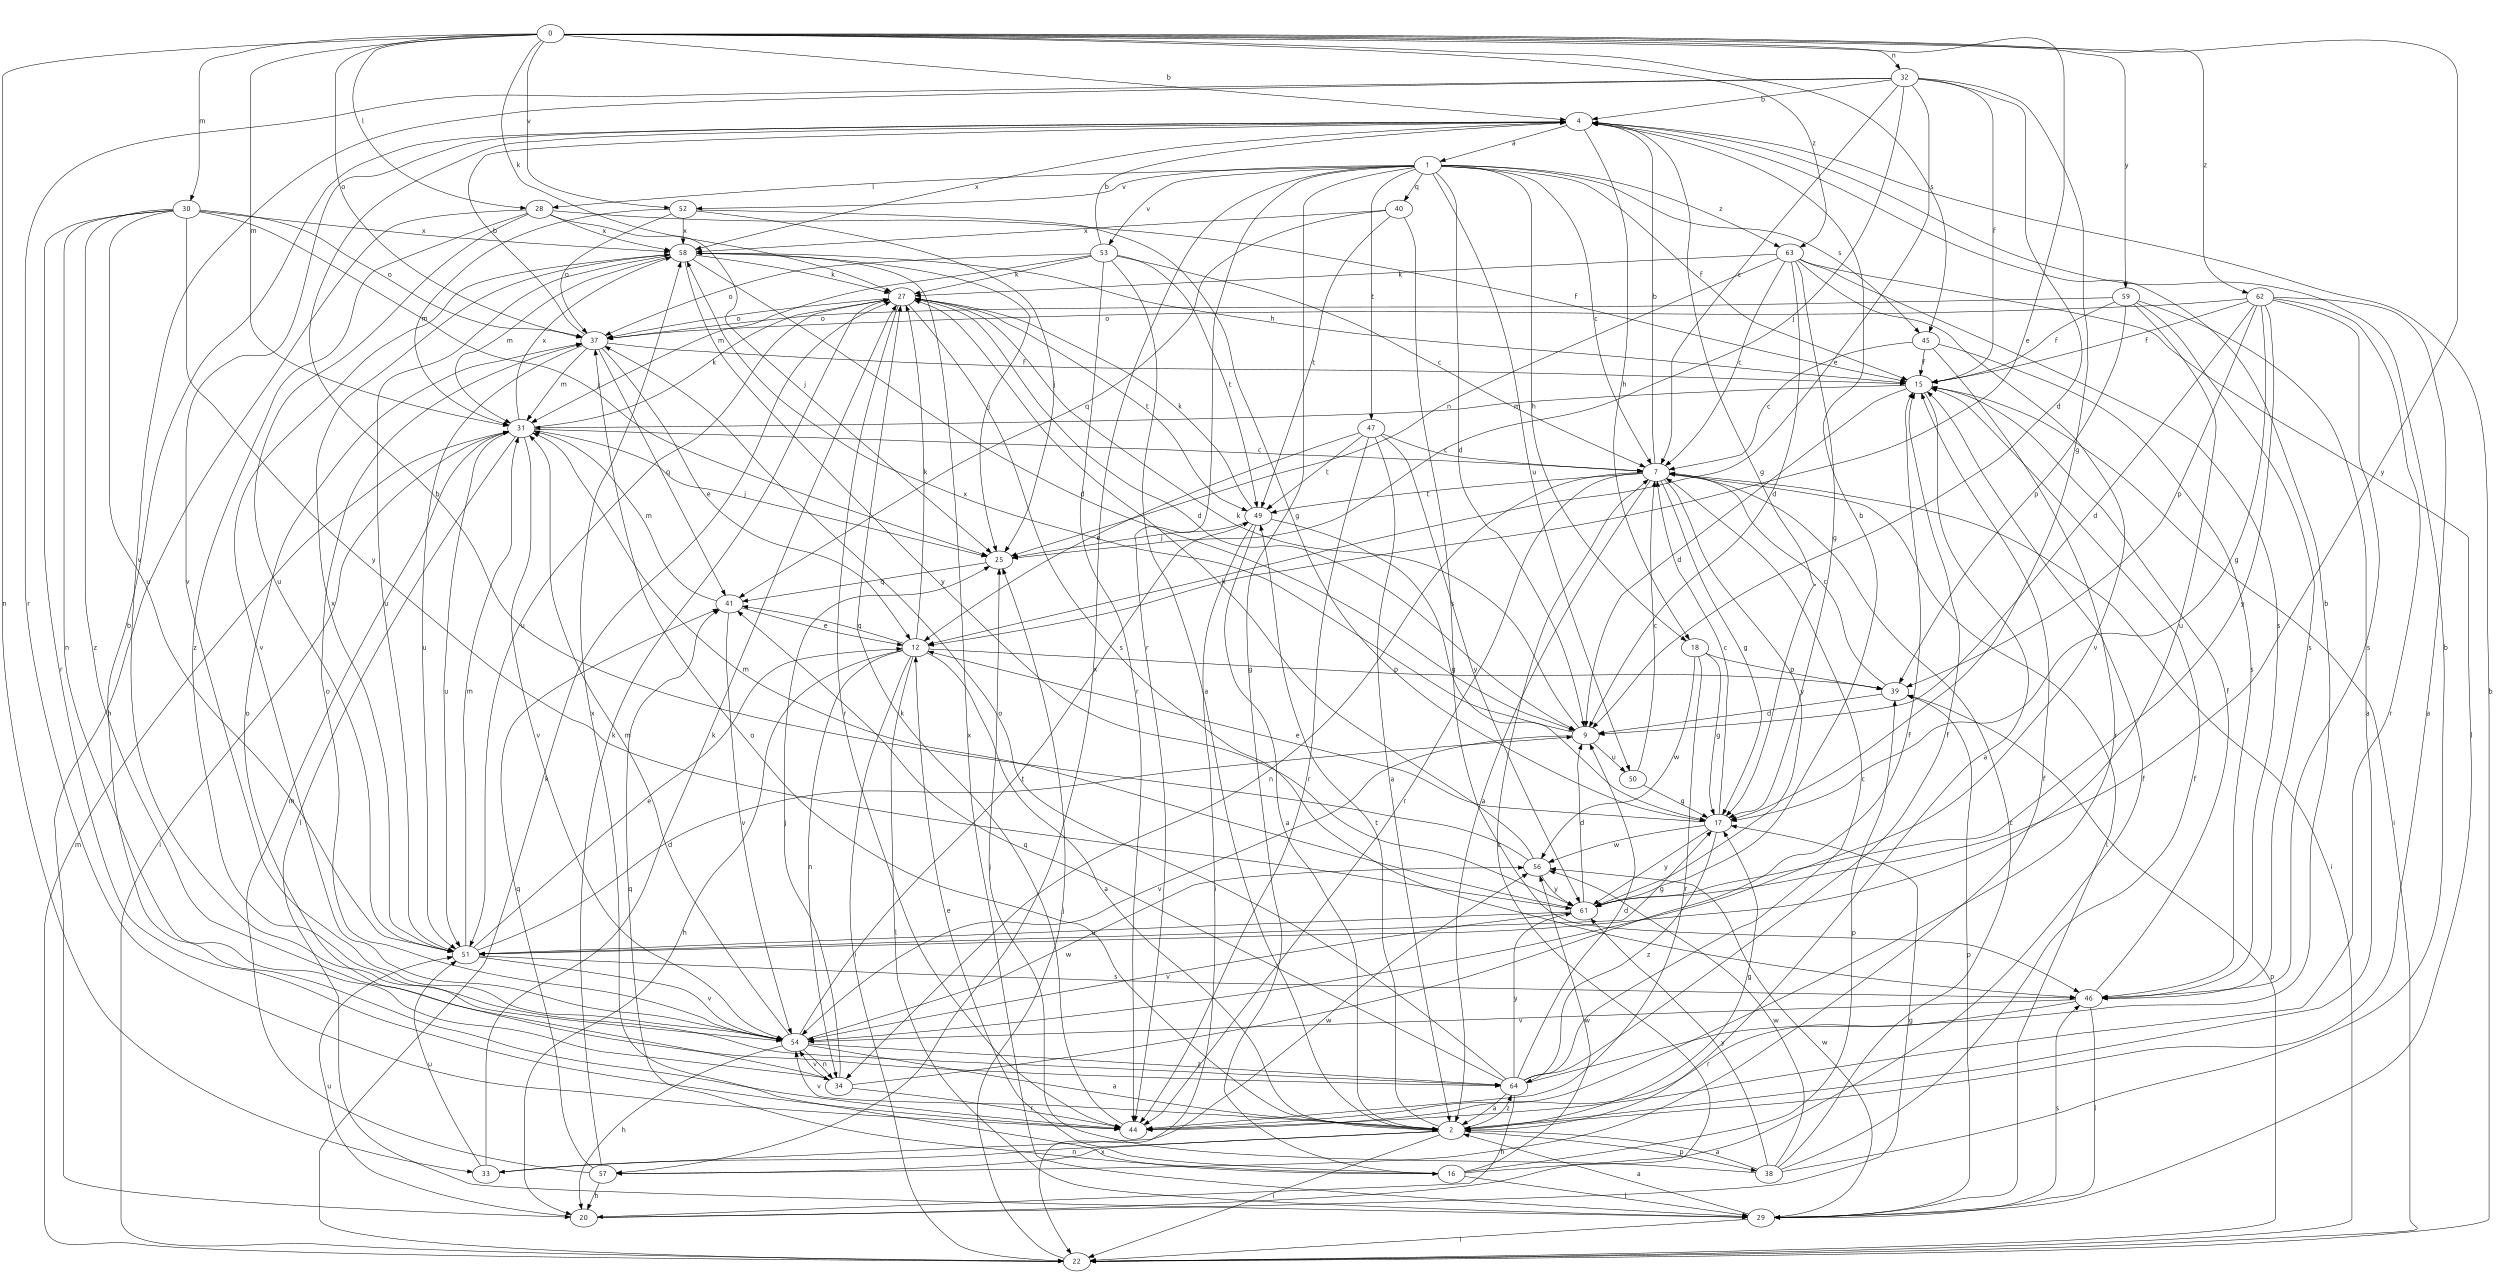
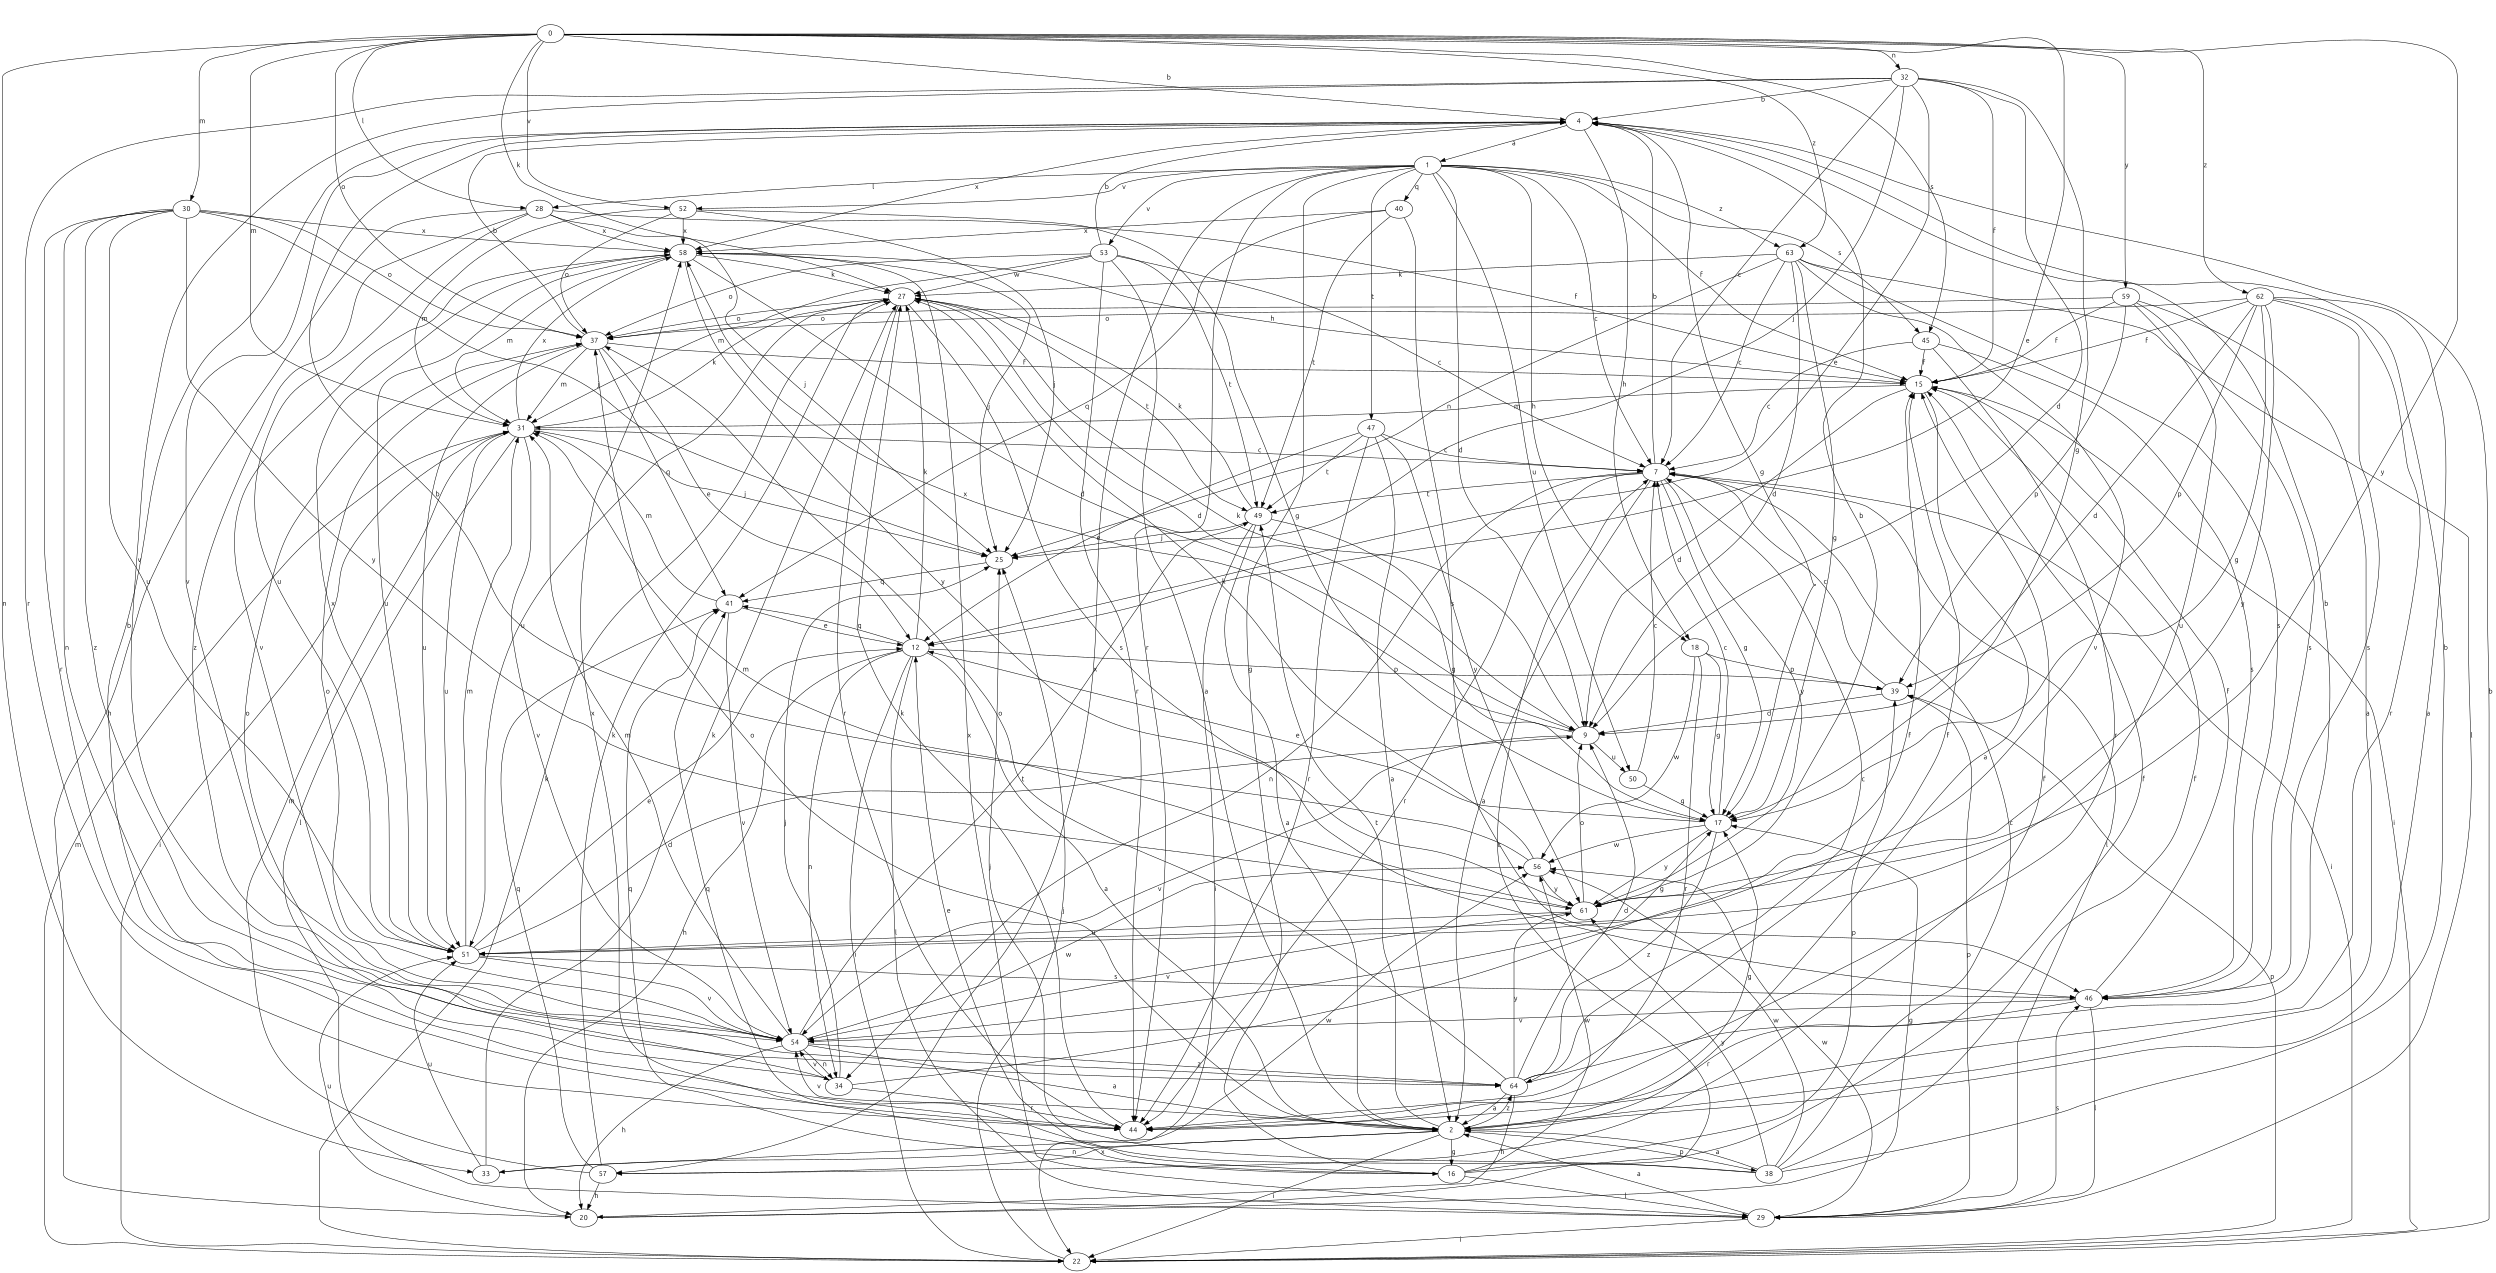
(1017, 275) -> (1017, 275)
(1582, 823) -> (1582, 823)
(1120, 890) -> (1055, 1134)
none -> (1451, 1150)
